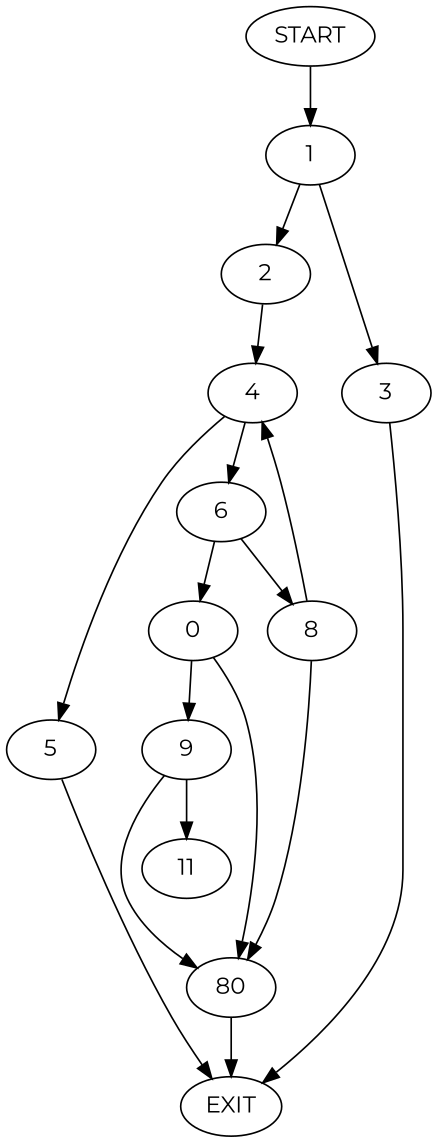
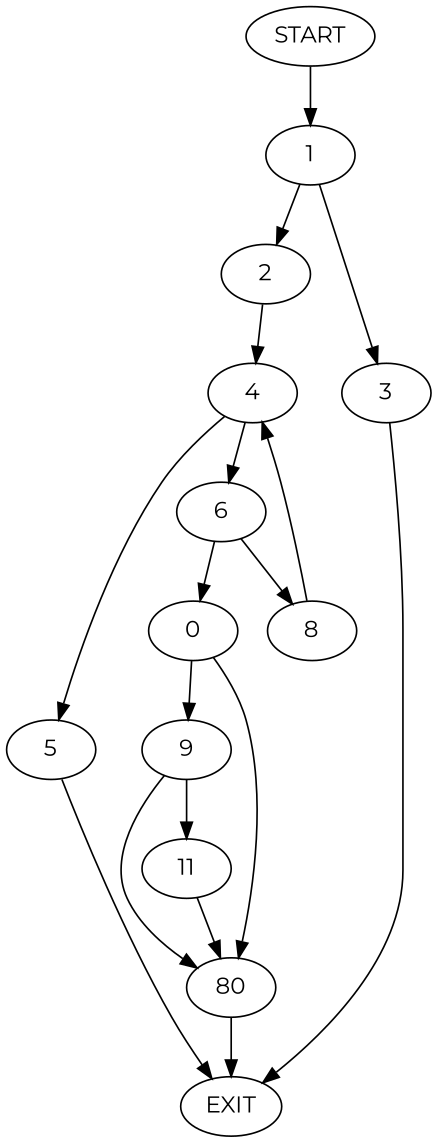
(297, 806) -> (206, 920)
